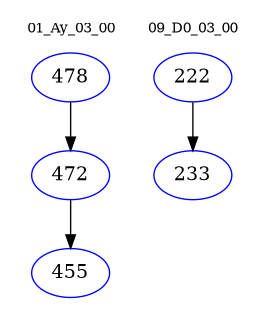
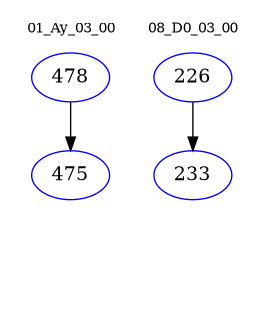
(194, 29) -> (194, 29)
(193, 77) -> (193, 77)
(71, 175) -> (71, 175)
(71, 273) -> none
